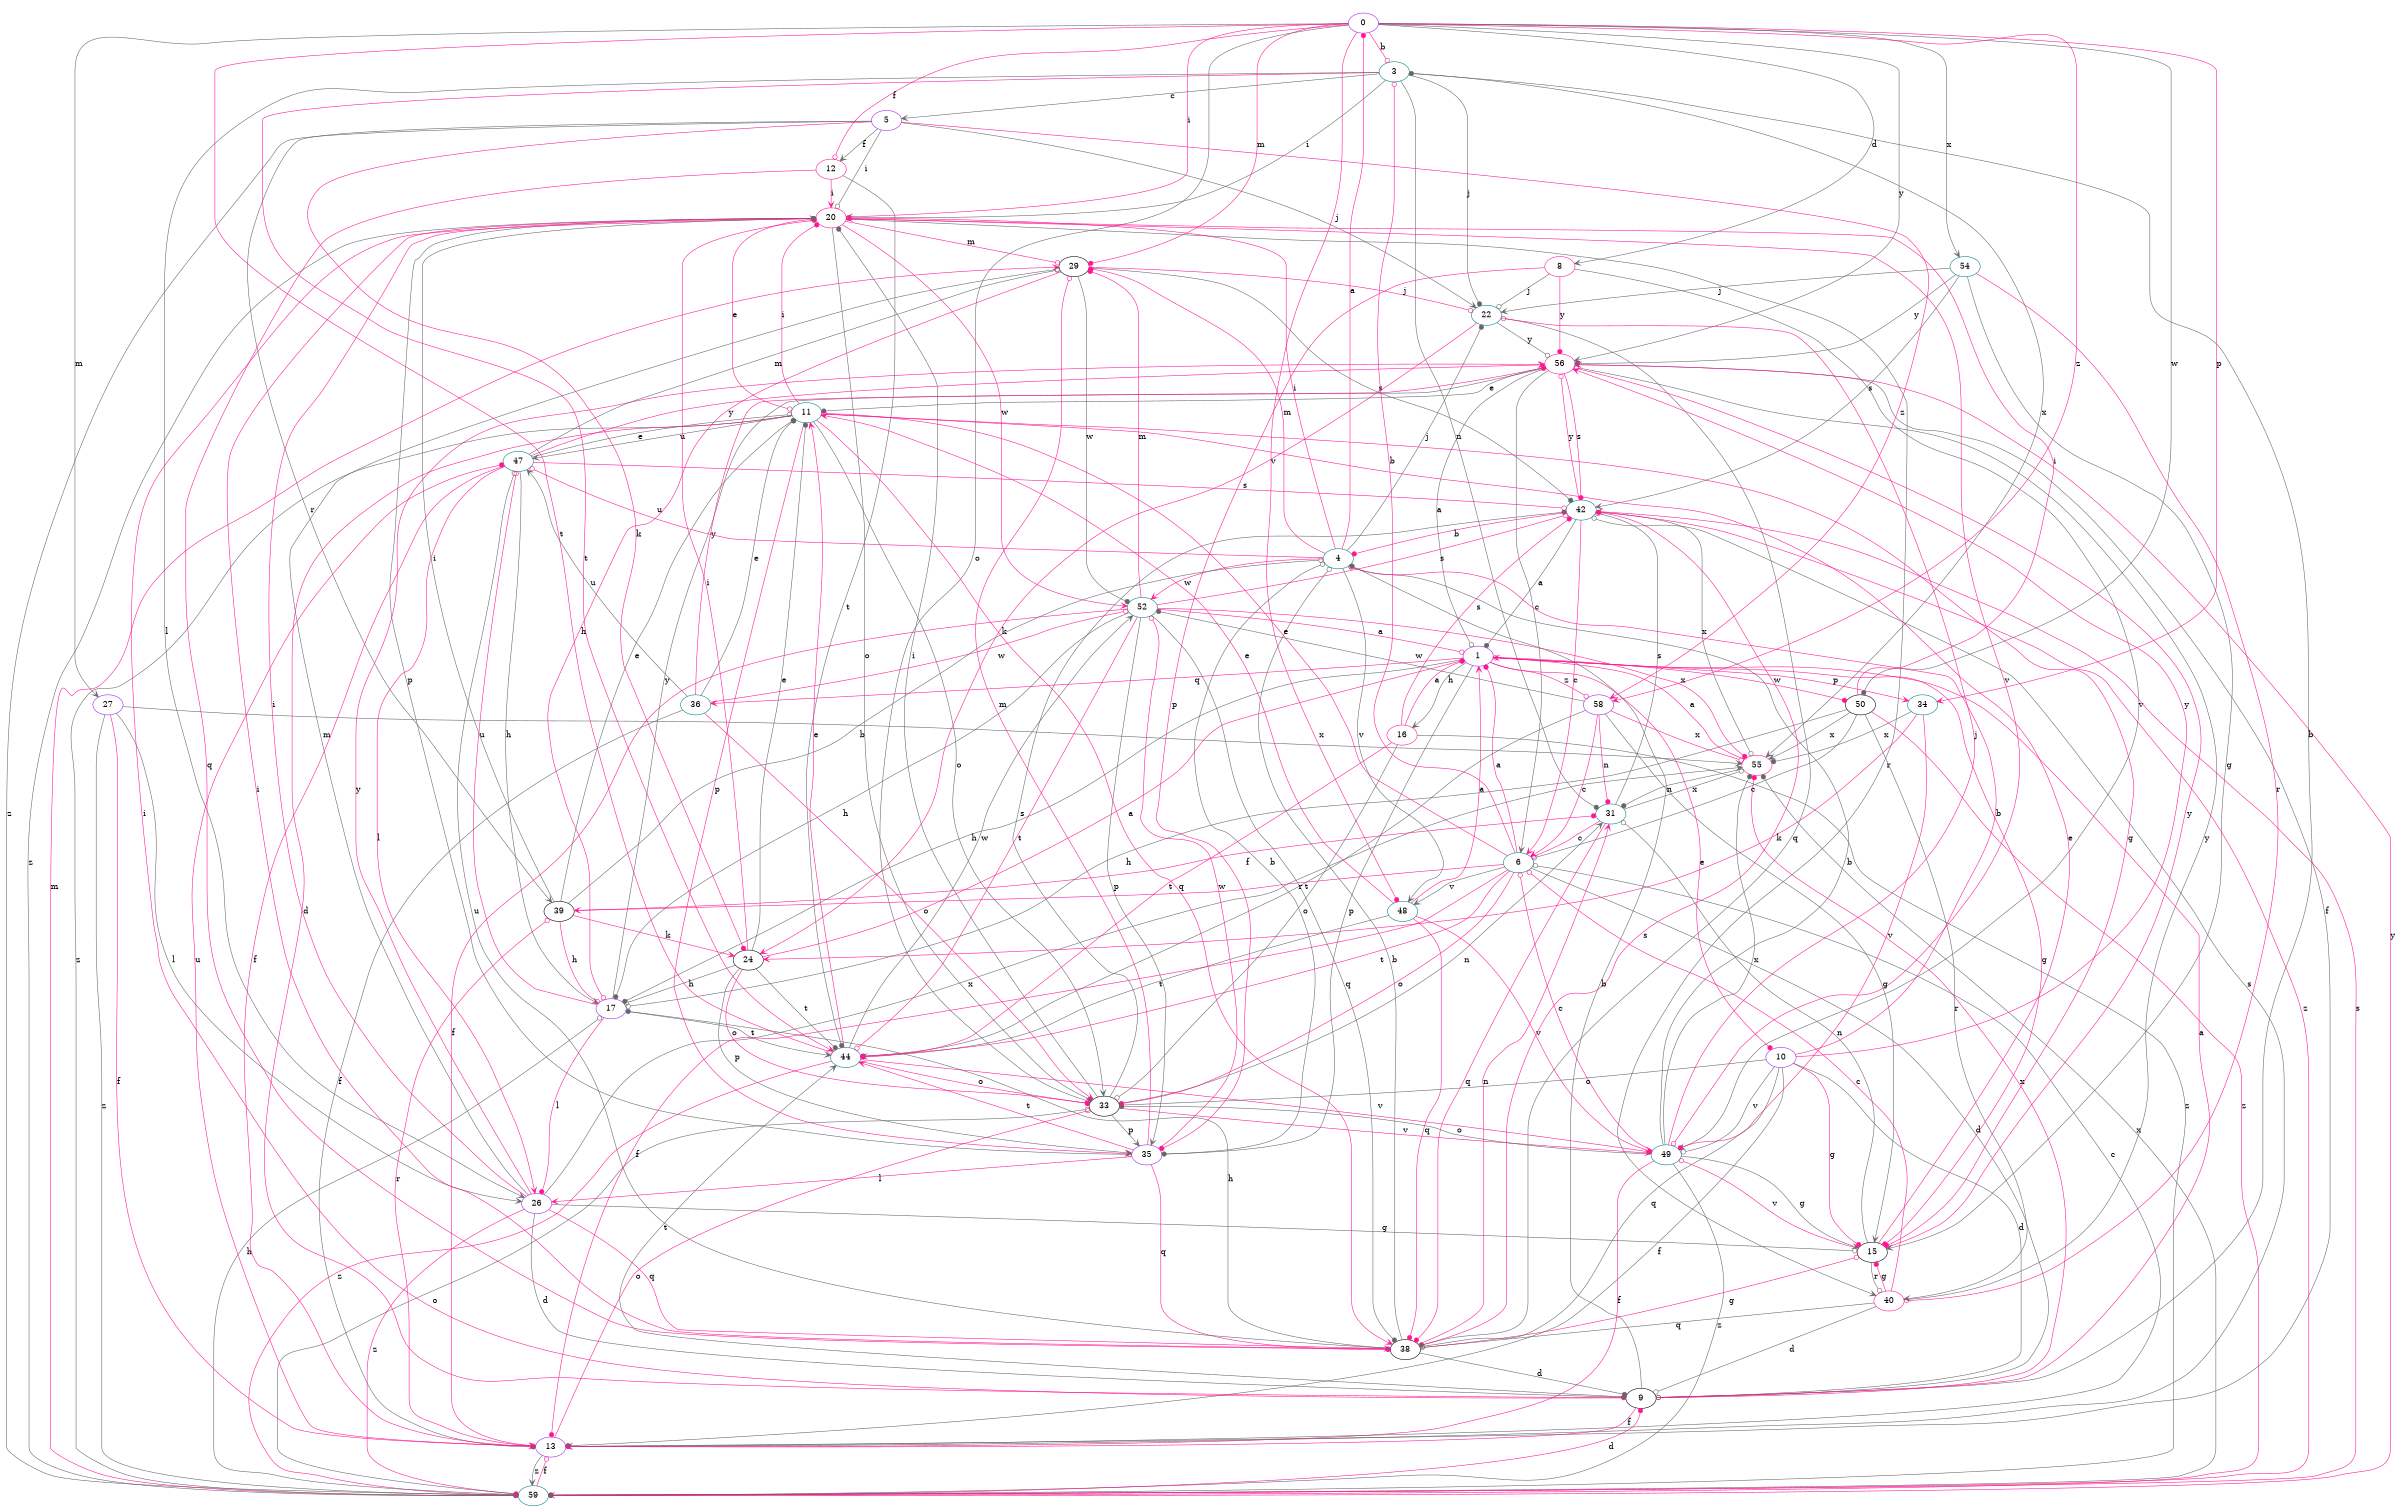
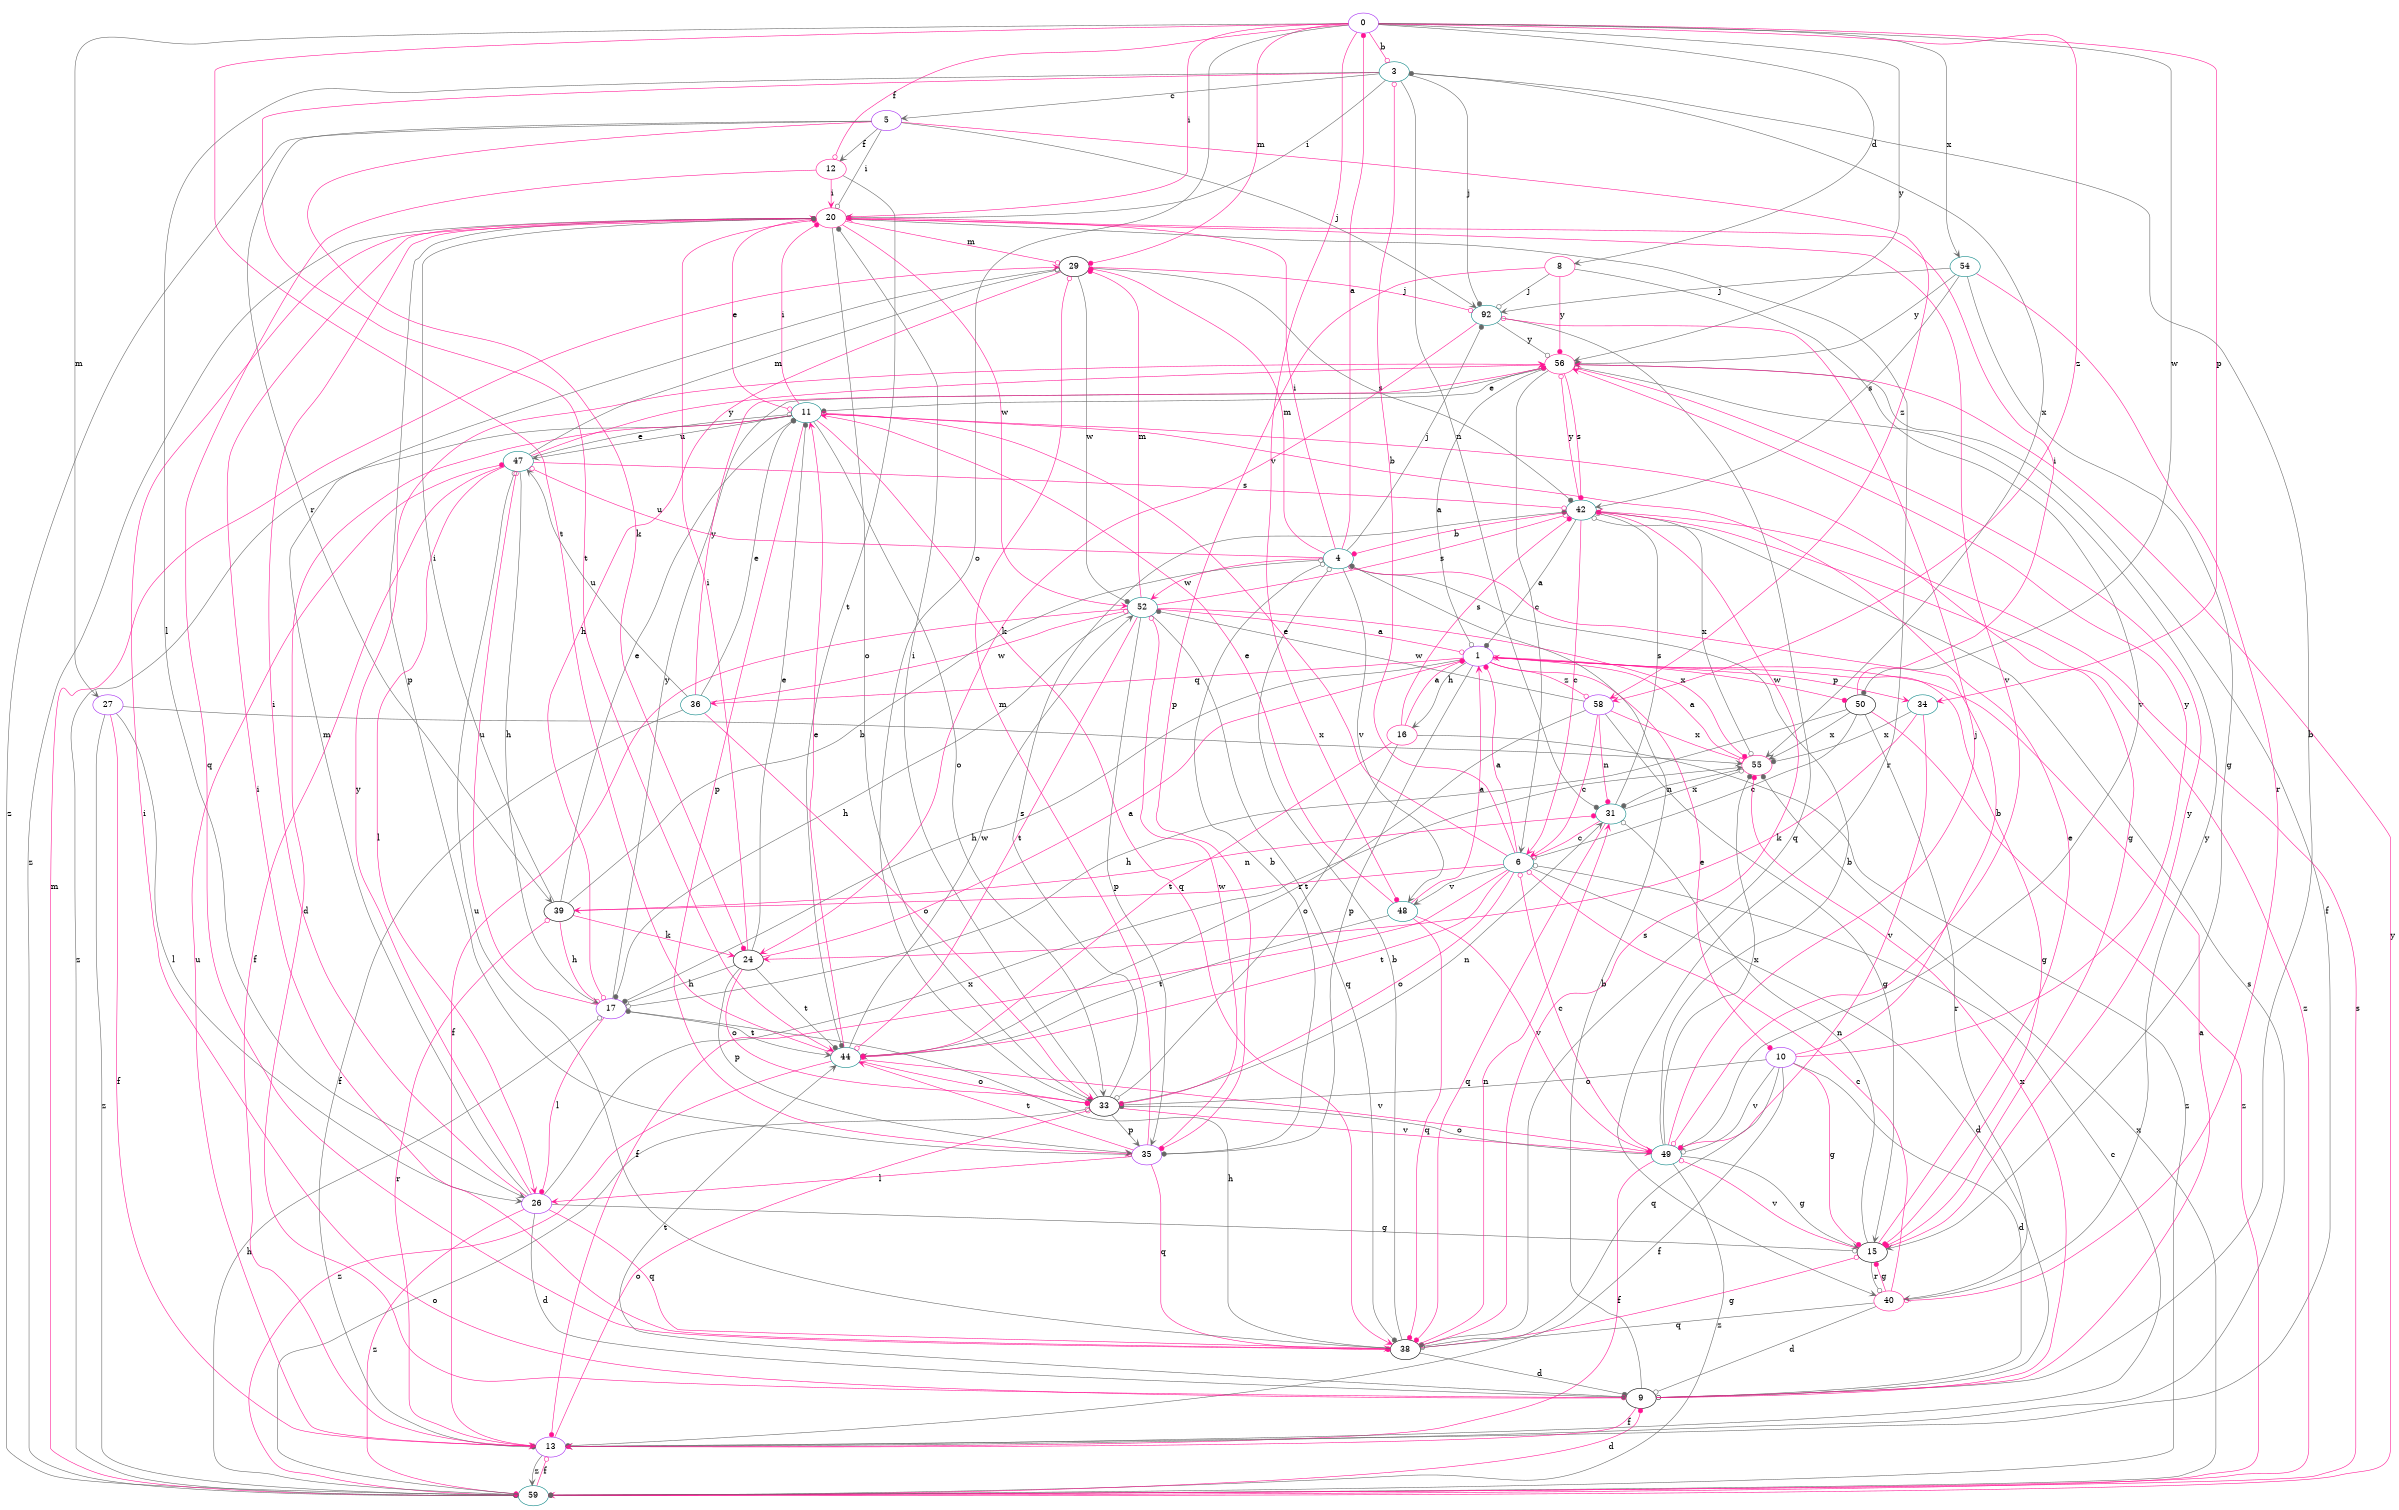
(1487, 315) -> (1487, 315)
(1248, 863) -> (1248, 863)
